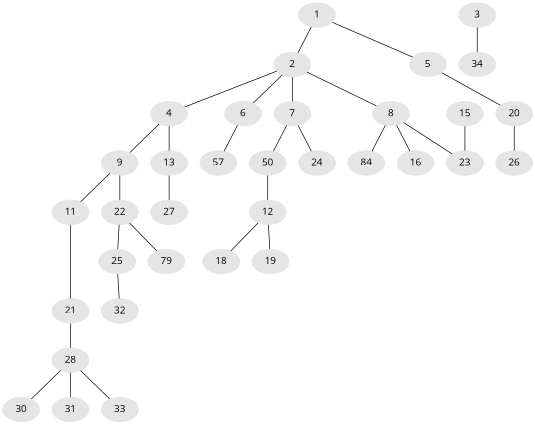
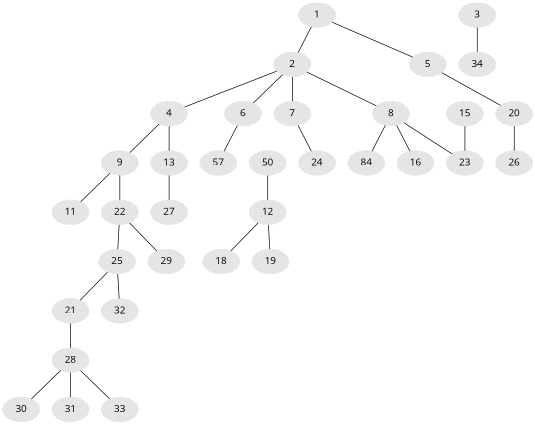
(280, 138) -> none
(71, 262) -> (94, 286)
(166, 262) -> (166, 262)
